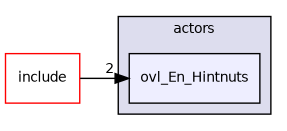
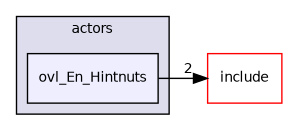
(98, 78) -> (177, 78)
